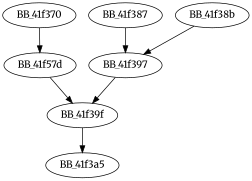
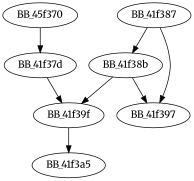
(39, 15) -> (40, 15)
none -> (142, 37)
(40, 65) -> (40, 65)
(106, 88) -> (100, 88)
